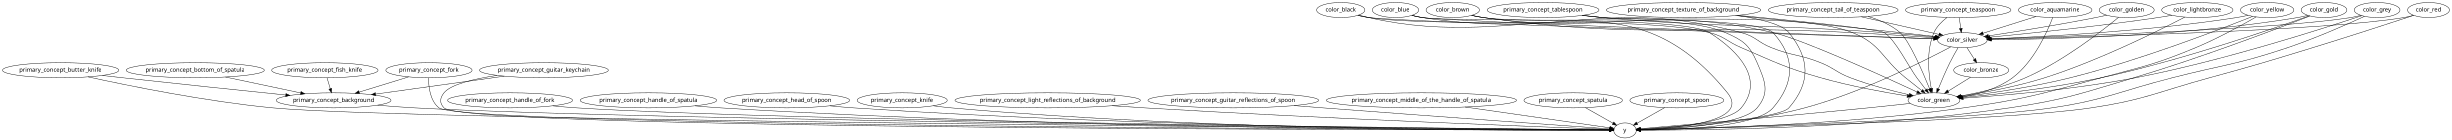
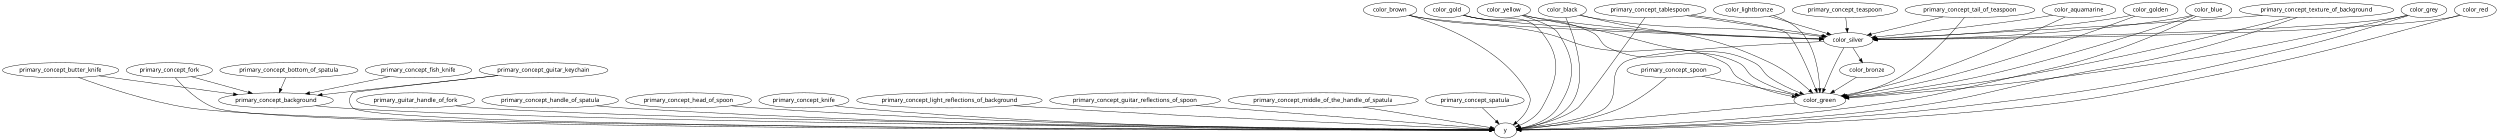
(1929, 50) -> (1746, 85)
(510, 100) -> (416, 100)
